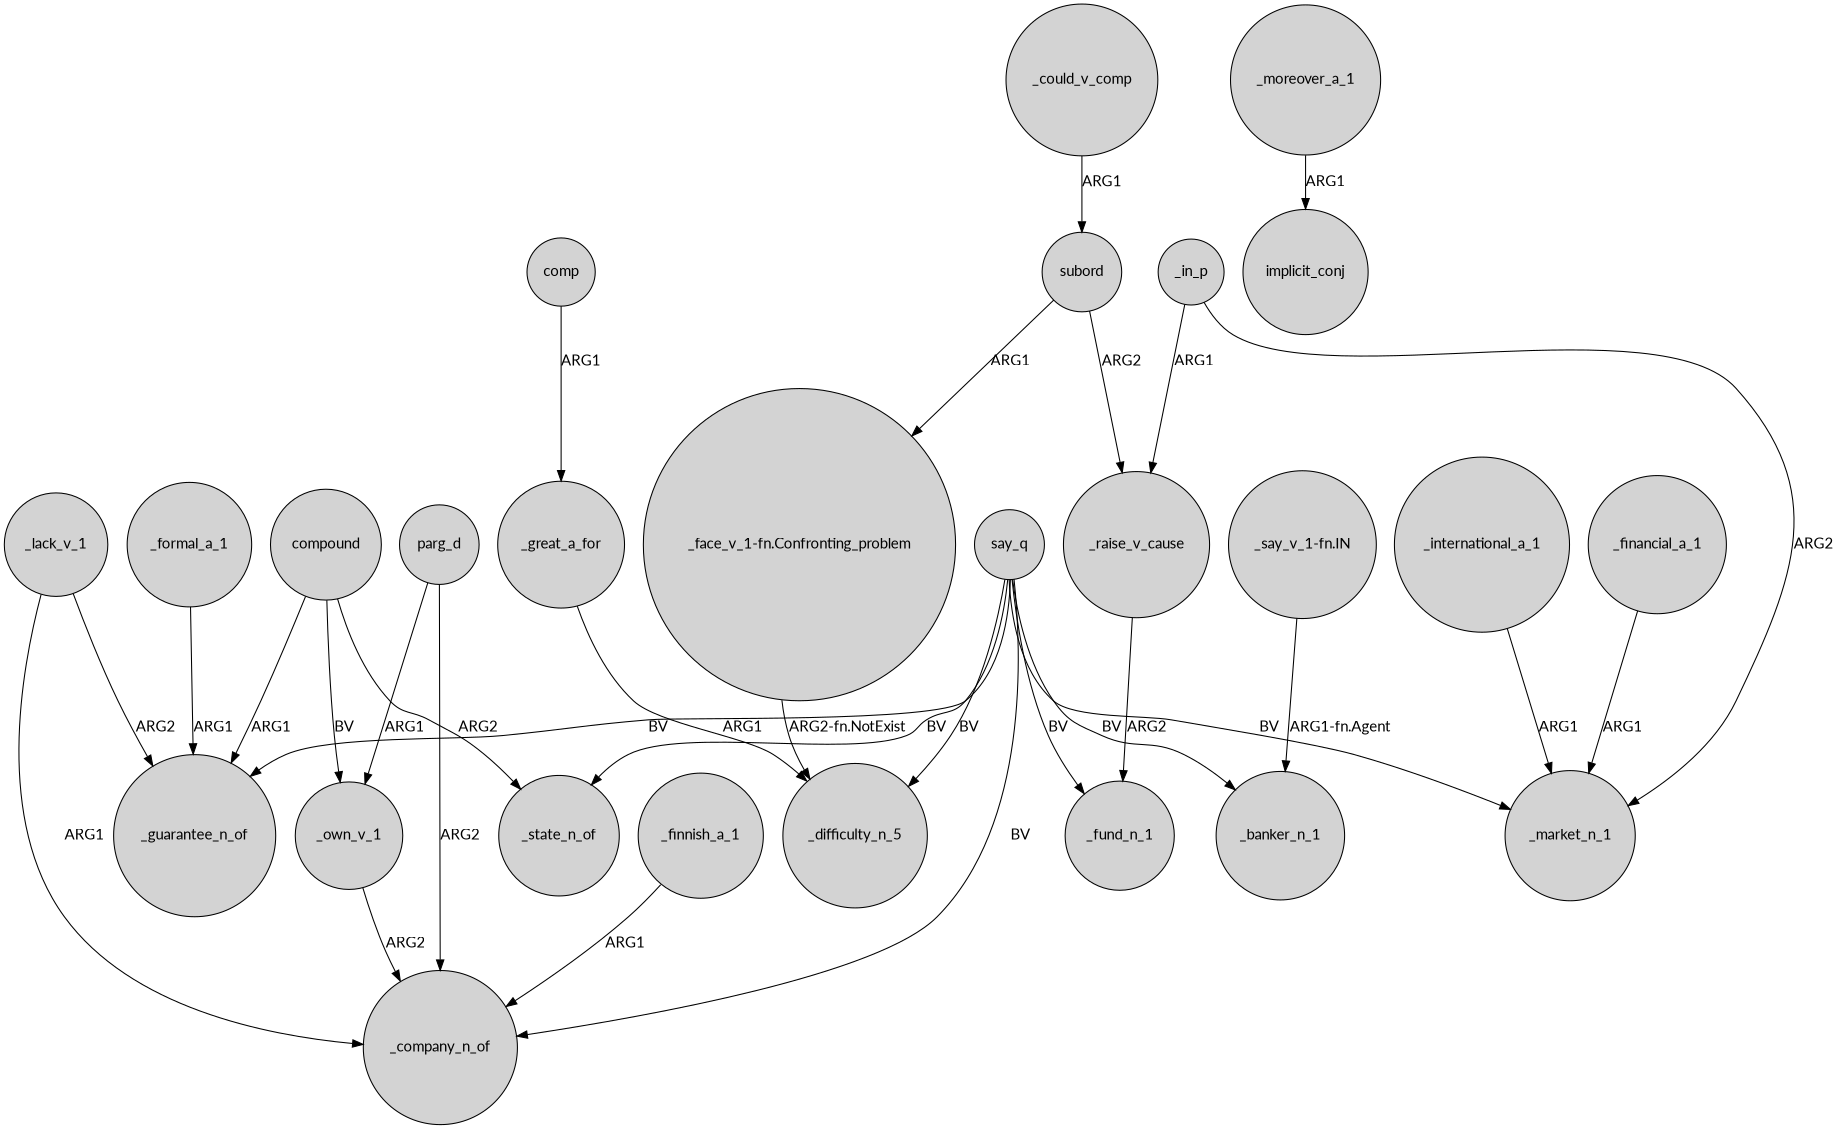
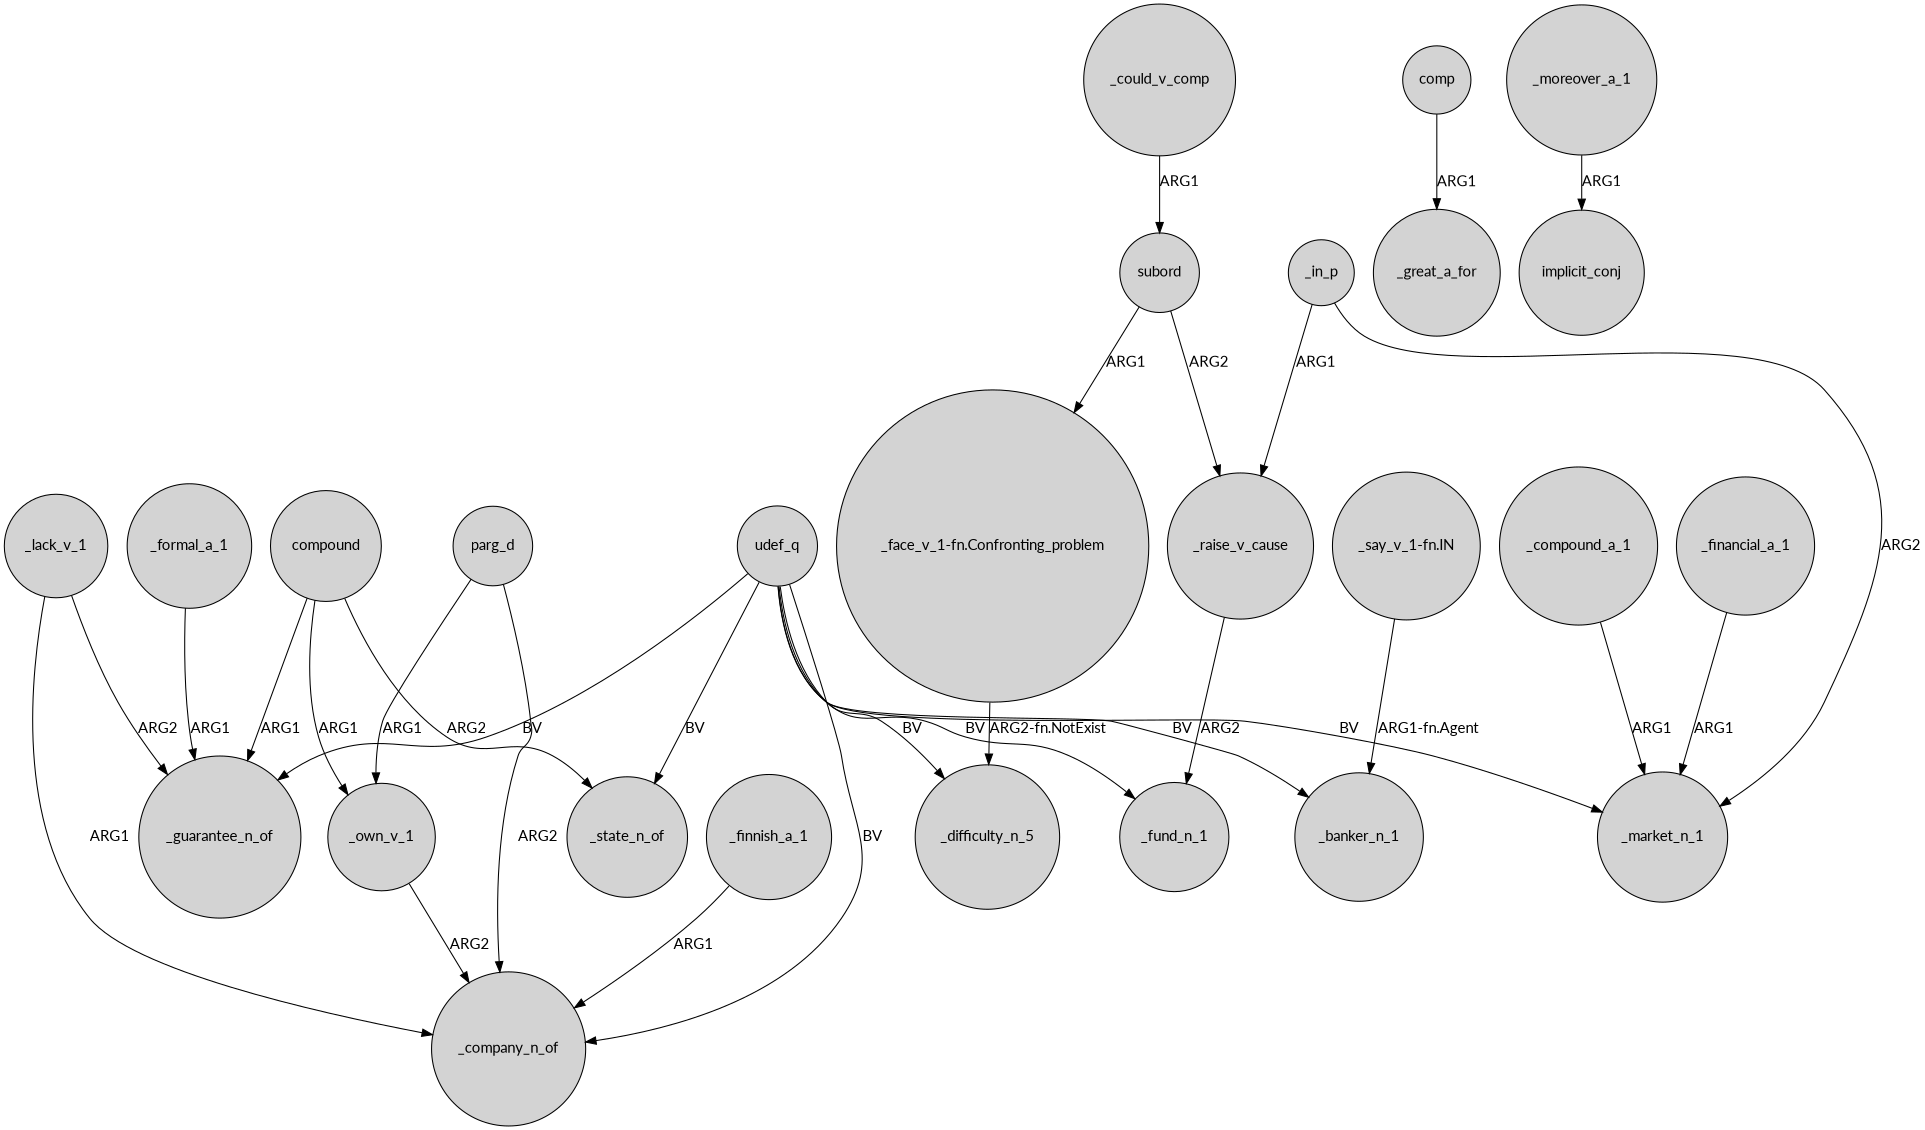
(1009, 545) -> (777, 546)
(1482, 545) -> (1579, 546)
(651, 712) -> none
(344, 728) -> (339, 729)
